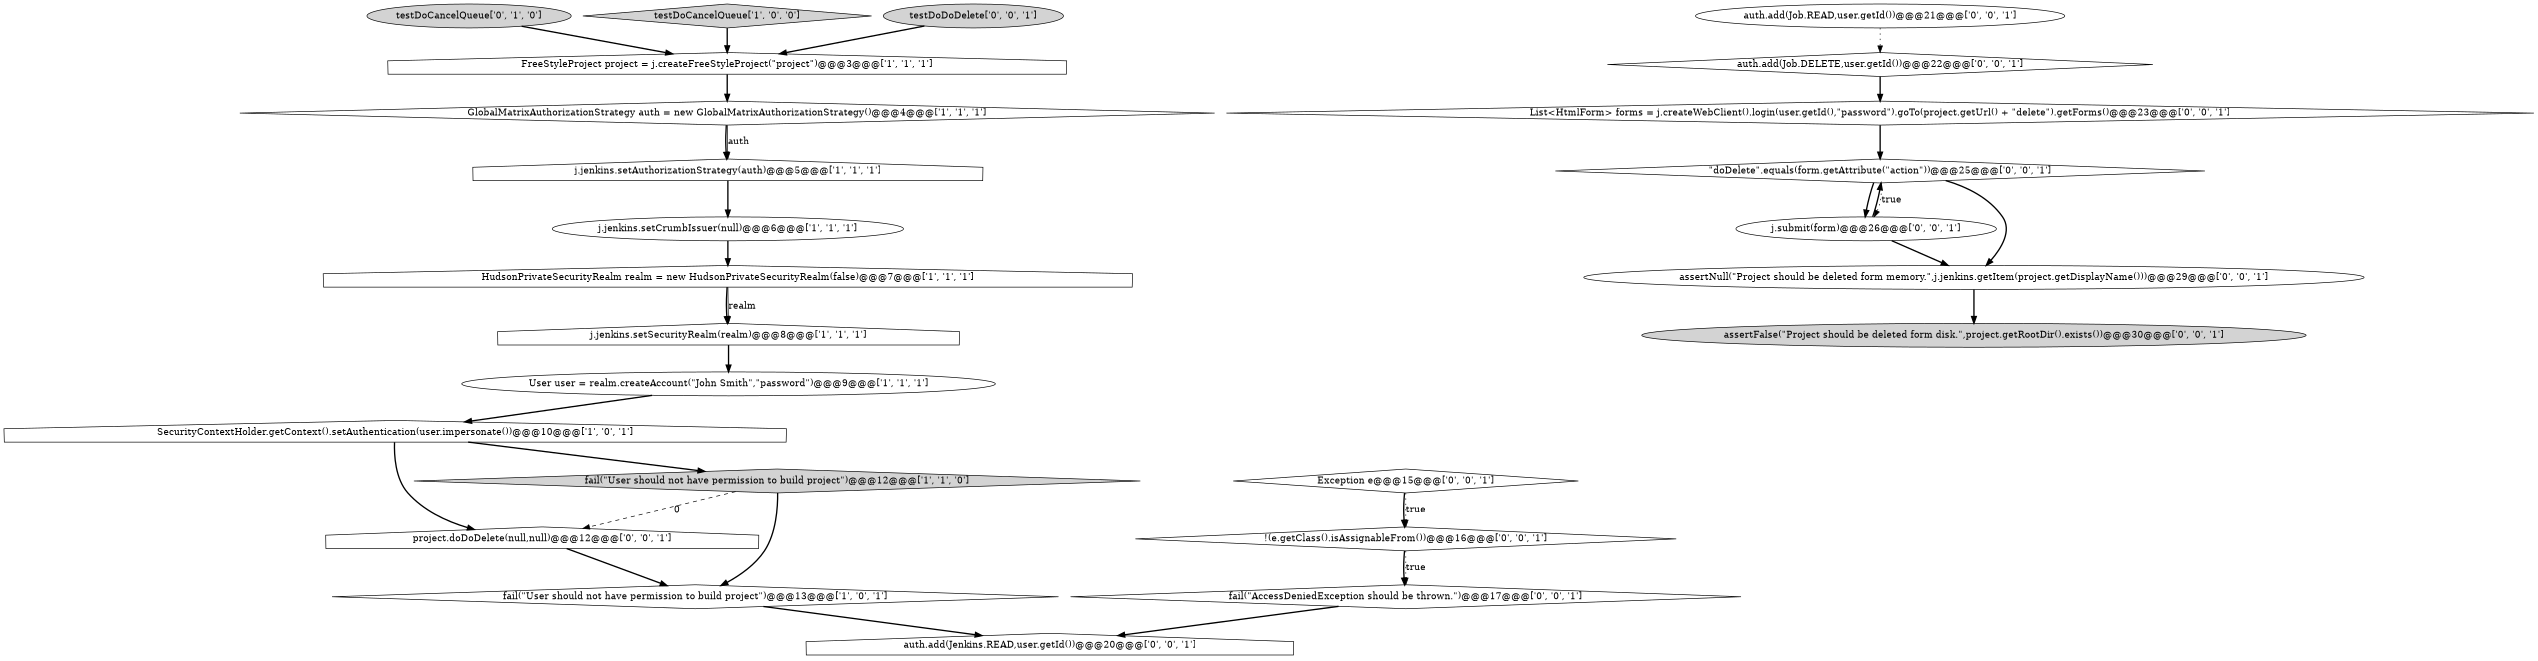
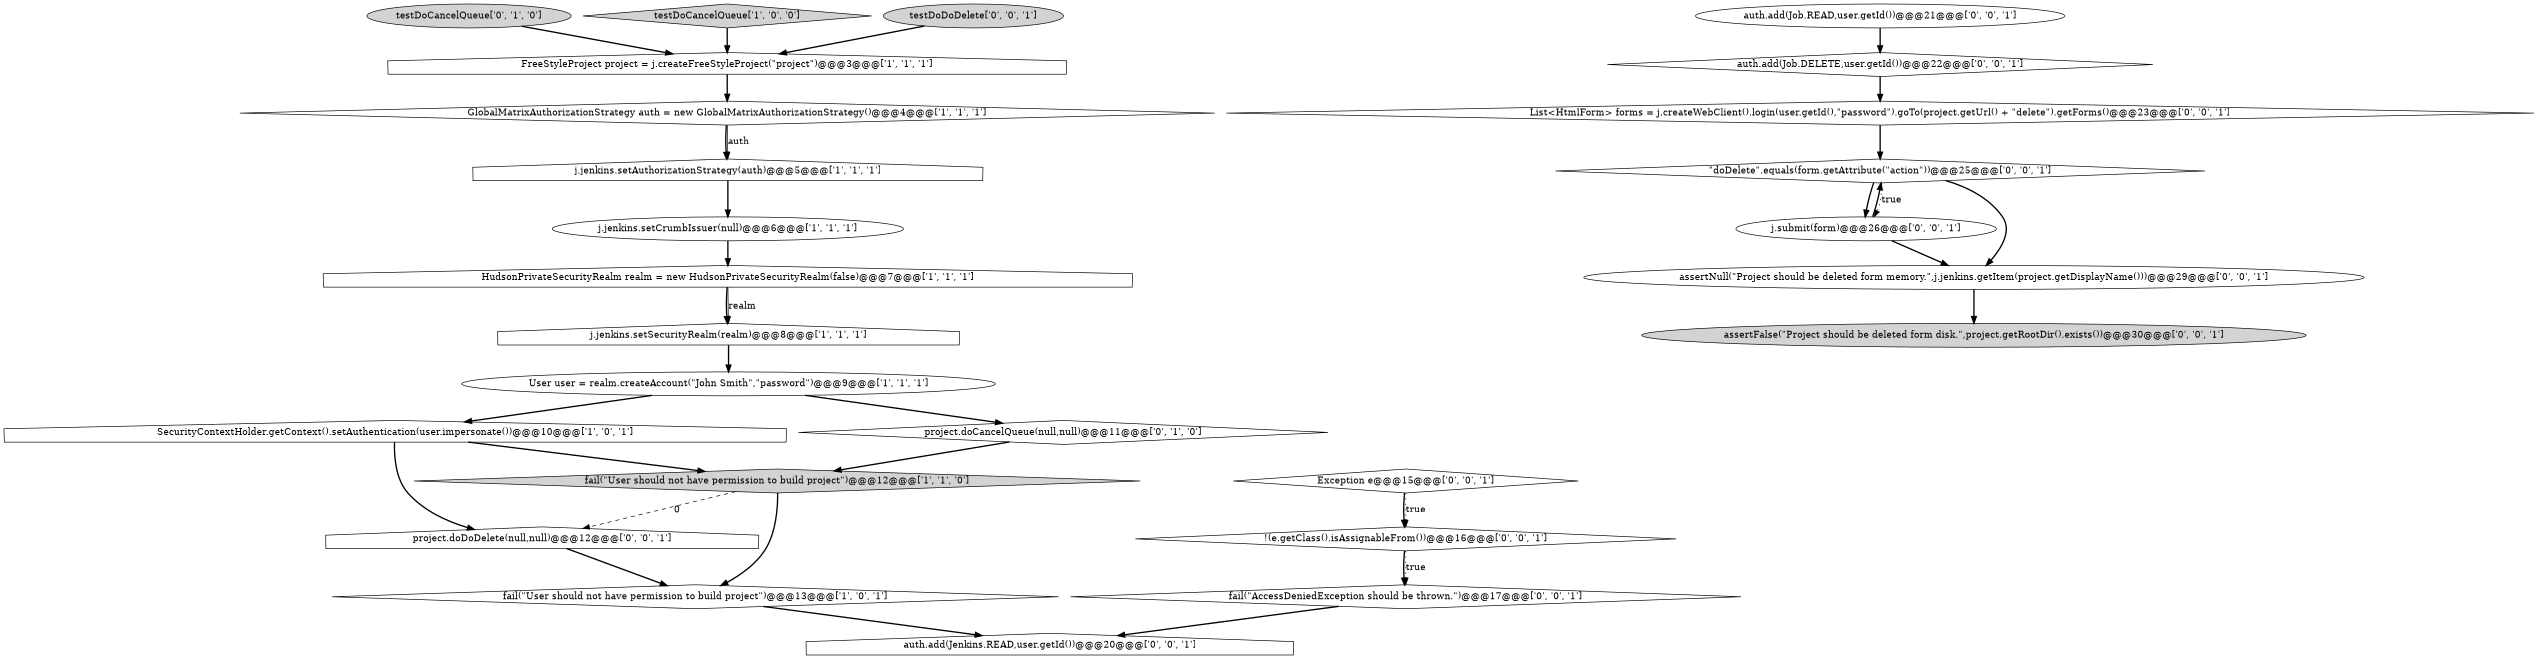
(1880, 37) -> (1880, 37)
none -> (1063, 432)
